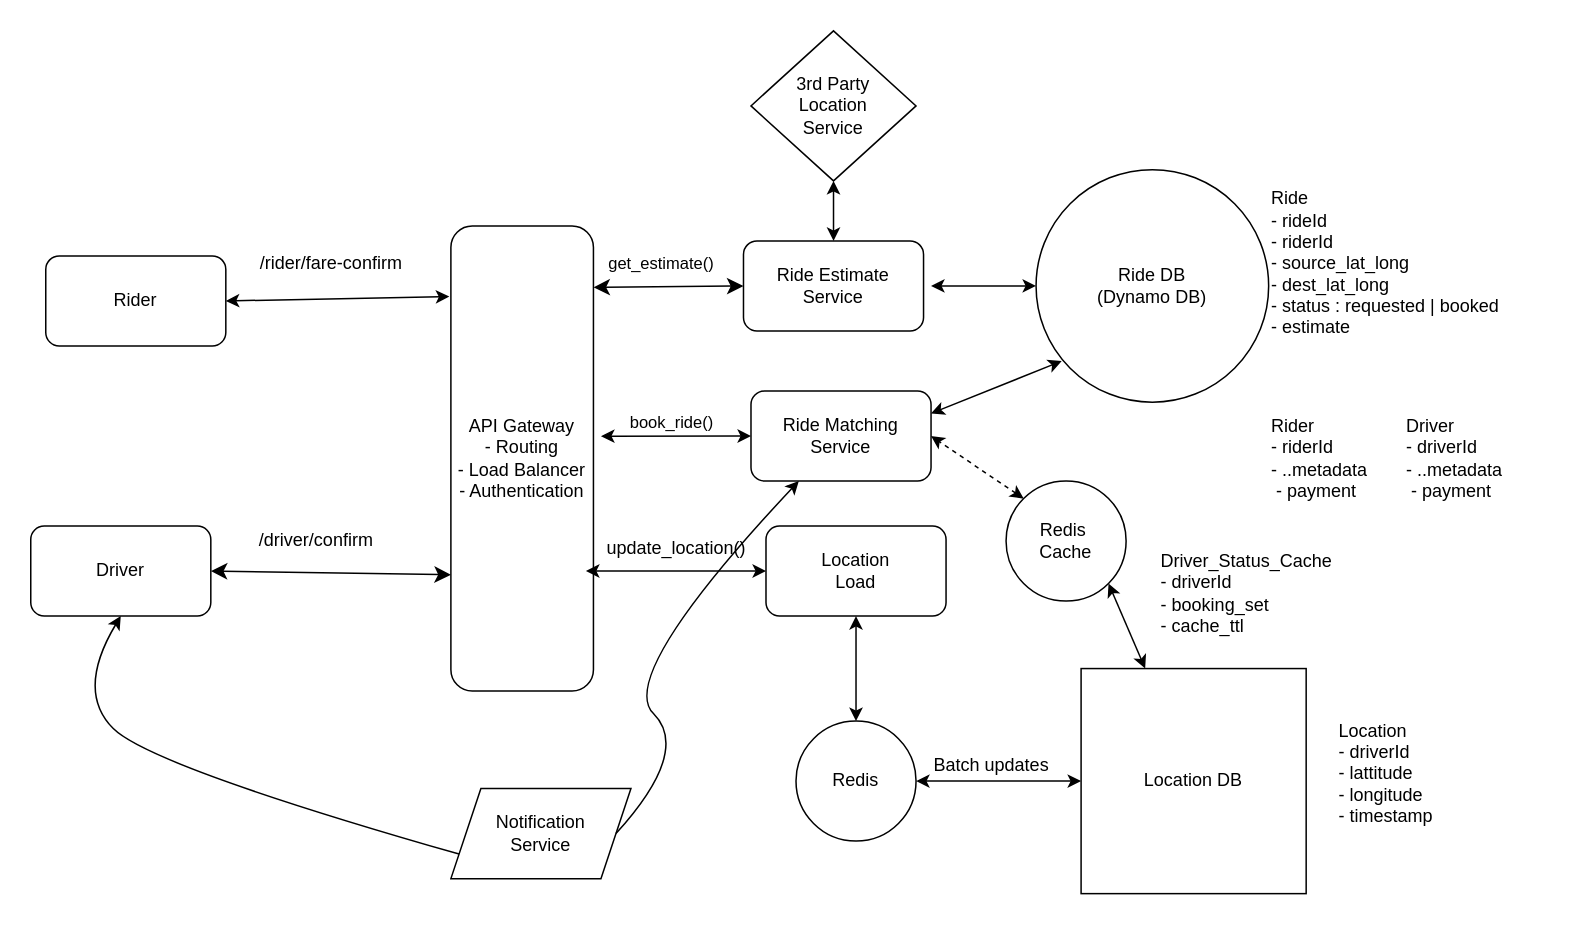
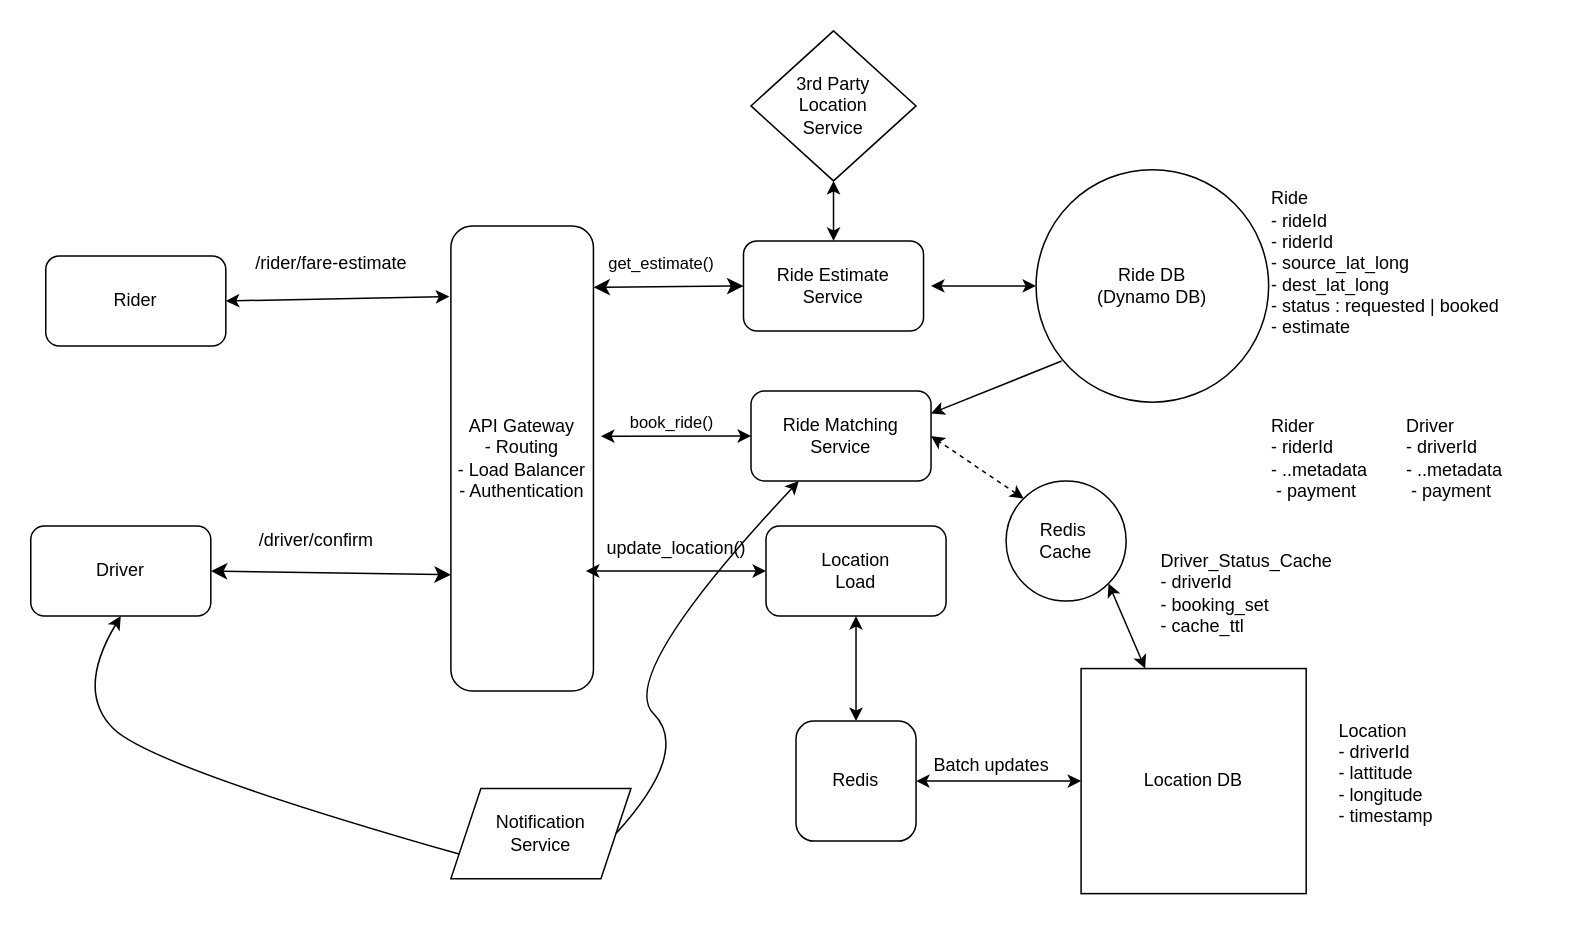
(332, 263) -> (332, 263)
(1051, 365) -> (1056, 363)
(856, 781) -> (856, 781)
